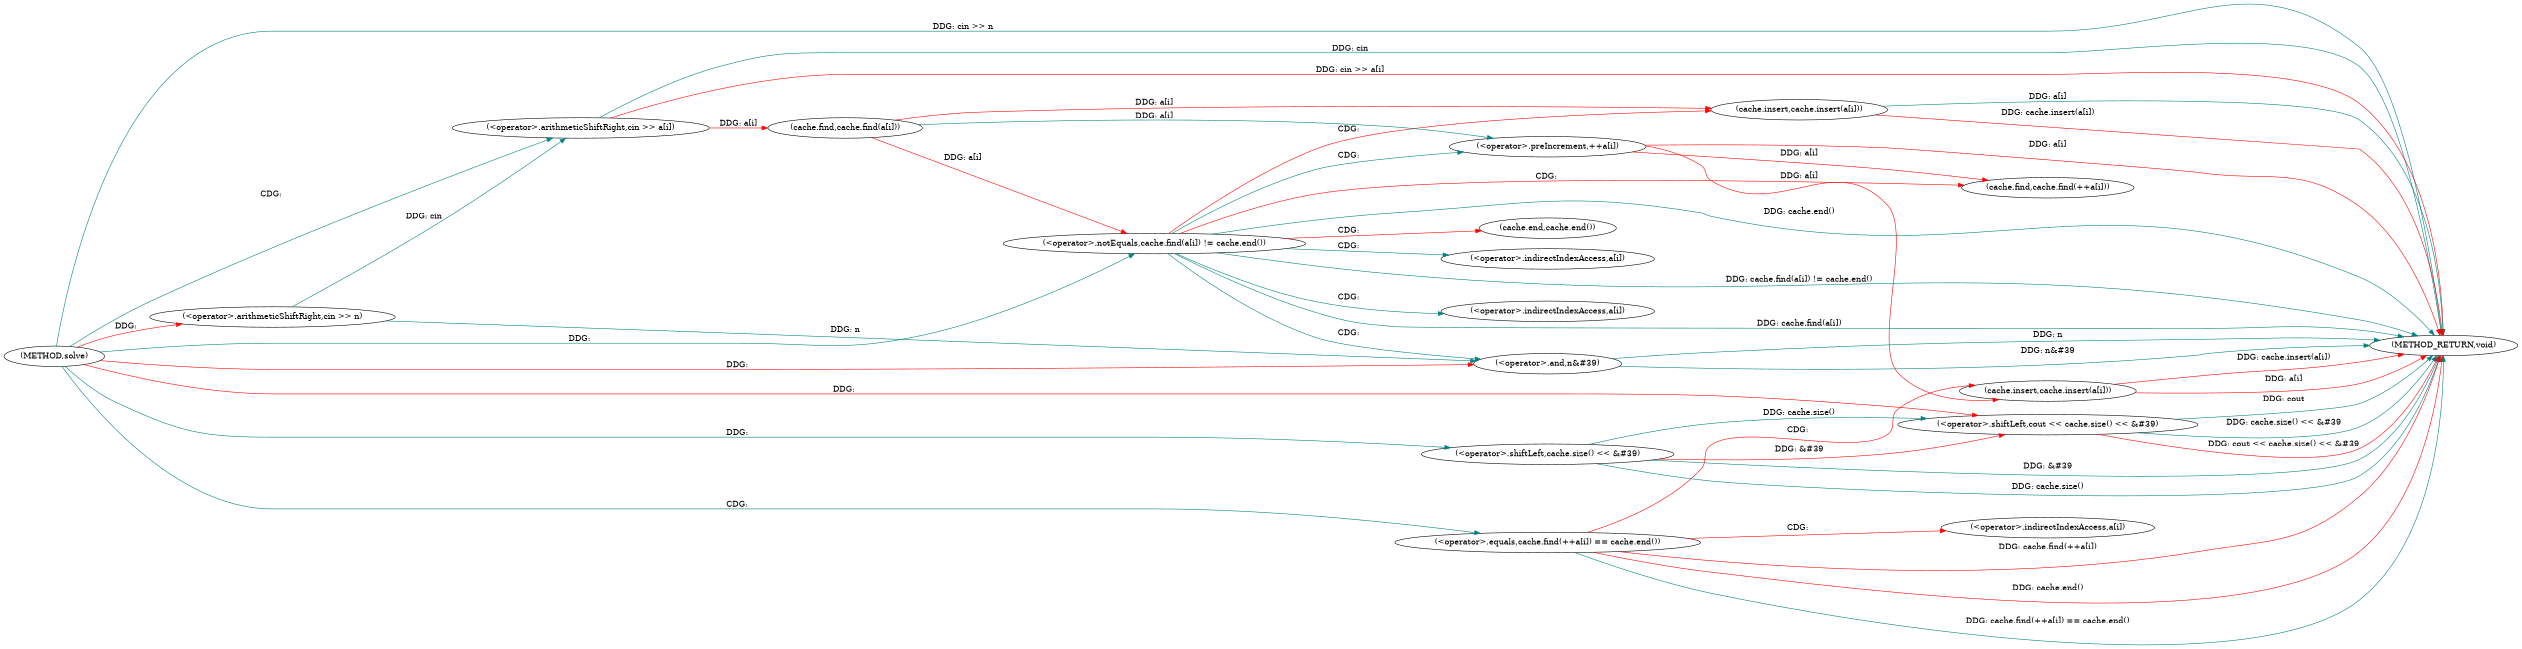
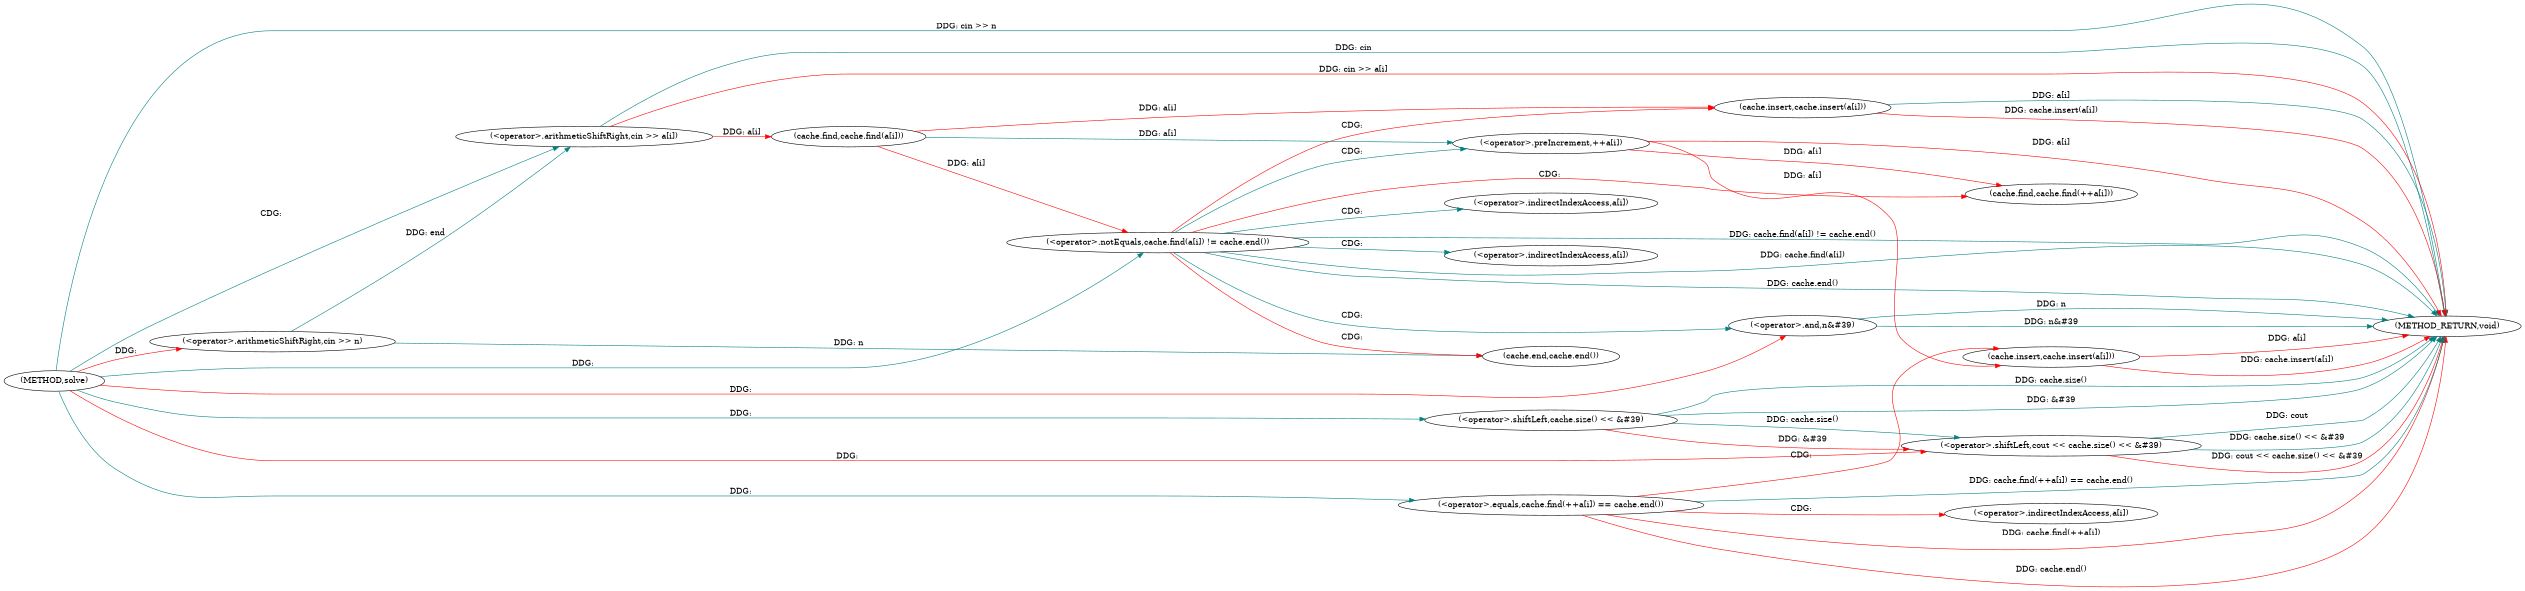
(424, 217) -> (426, 233)
(928, 340) -> (936, 349)
(739, 505) -> (742, 492)
